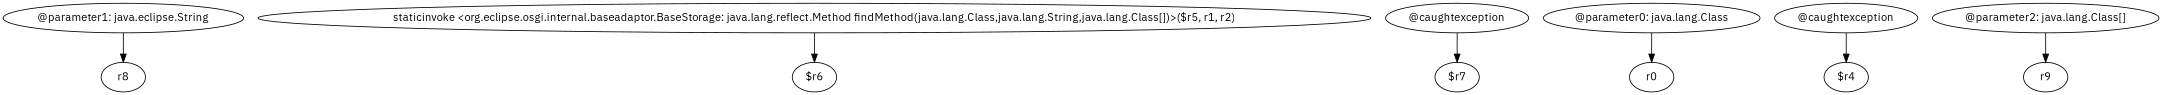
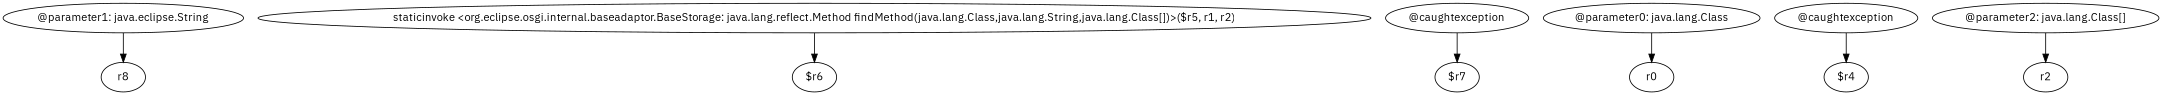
(2046, 77) -> (2046, 77)
